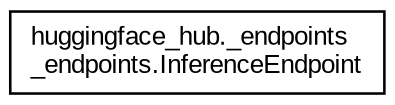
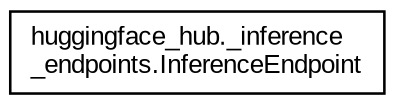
(197, 53) -> (197, 53)
